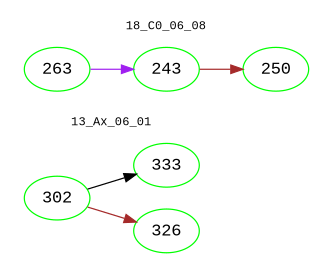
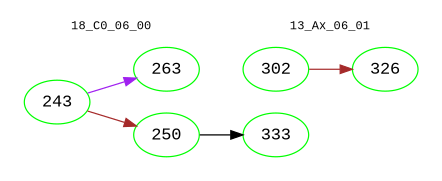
(166, 26) -> (112, 26)
(106, 69) -> (106, 87)
(106, 183) -> (217, 135)
